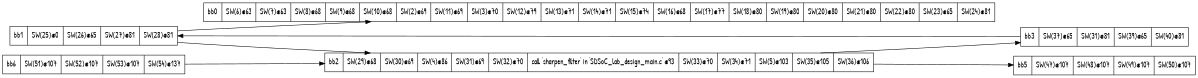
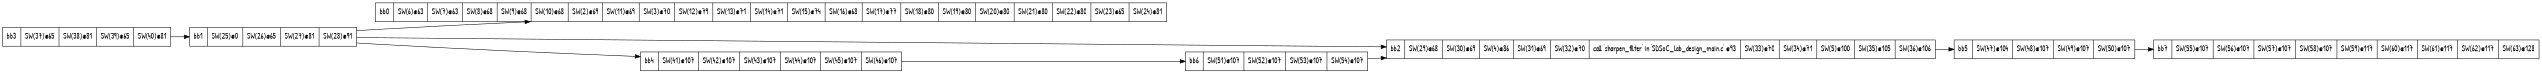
(158, 36) -> (338, 37)
(1096, 37) -> (78, 37)
(918, 48) -> none
none -> (2346, 49)
none -> (771, 61)
(774, 62) -> (1836, 49)
(164, 64) -> (1347, 61)
(1053, 65) -> (1993, 49)
